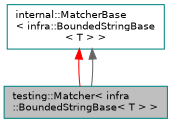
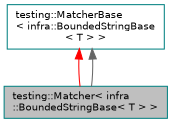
(86, 27) -> (86, 27)
